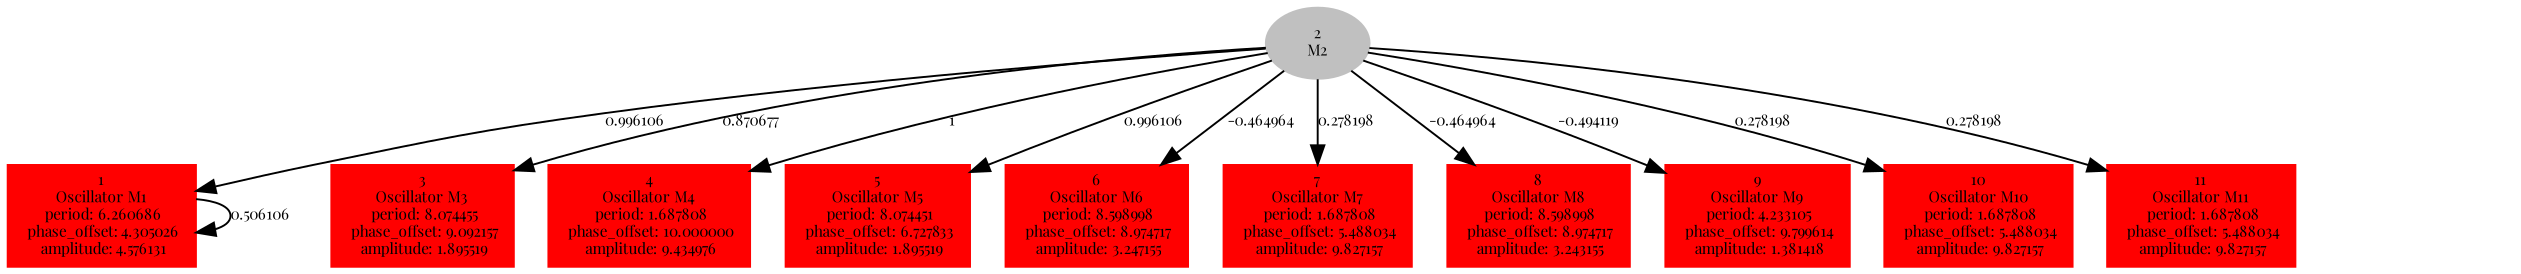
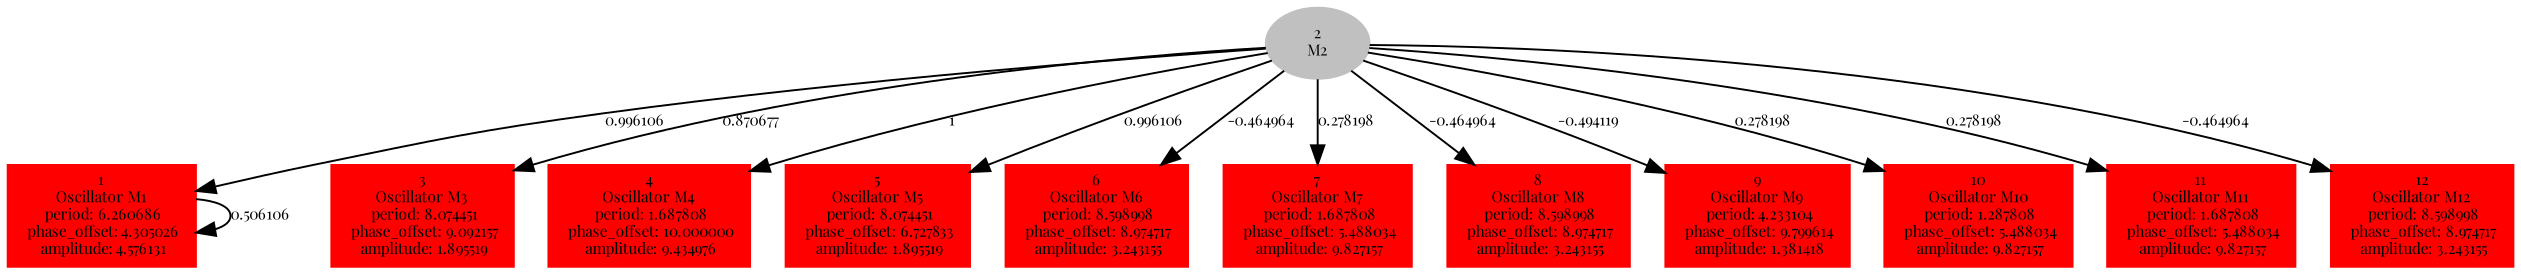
(423, 215) -> (423, 215)
(1758, 215) -> (1758, 215)
(1978, 215) -> (1978, 215)
none -> (2422, 216)
(1097, 249) -> (1097, 249)
